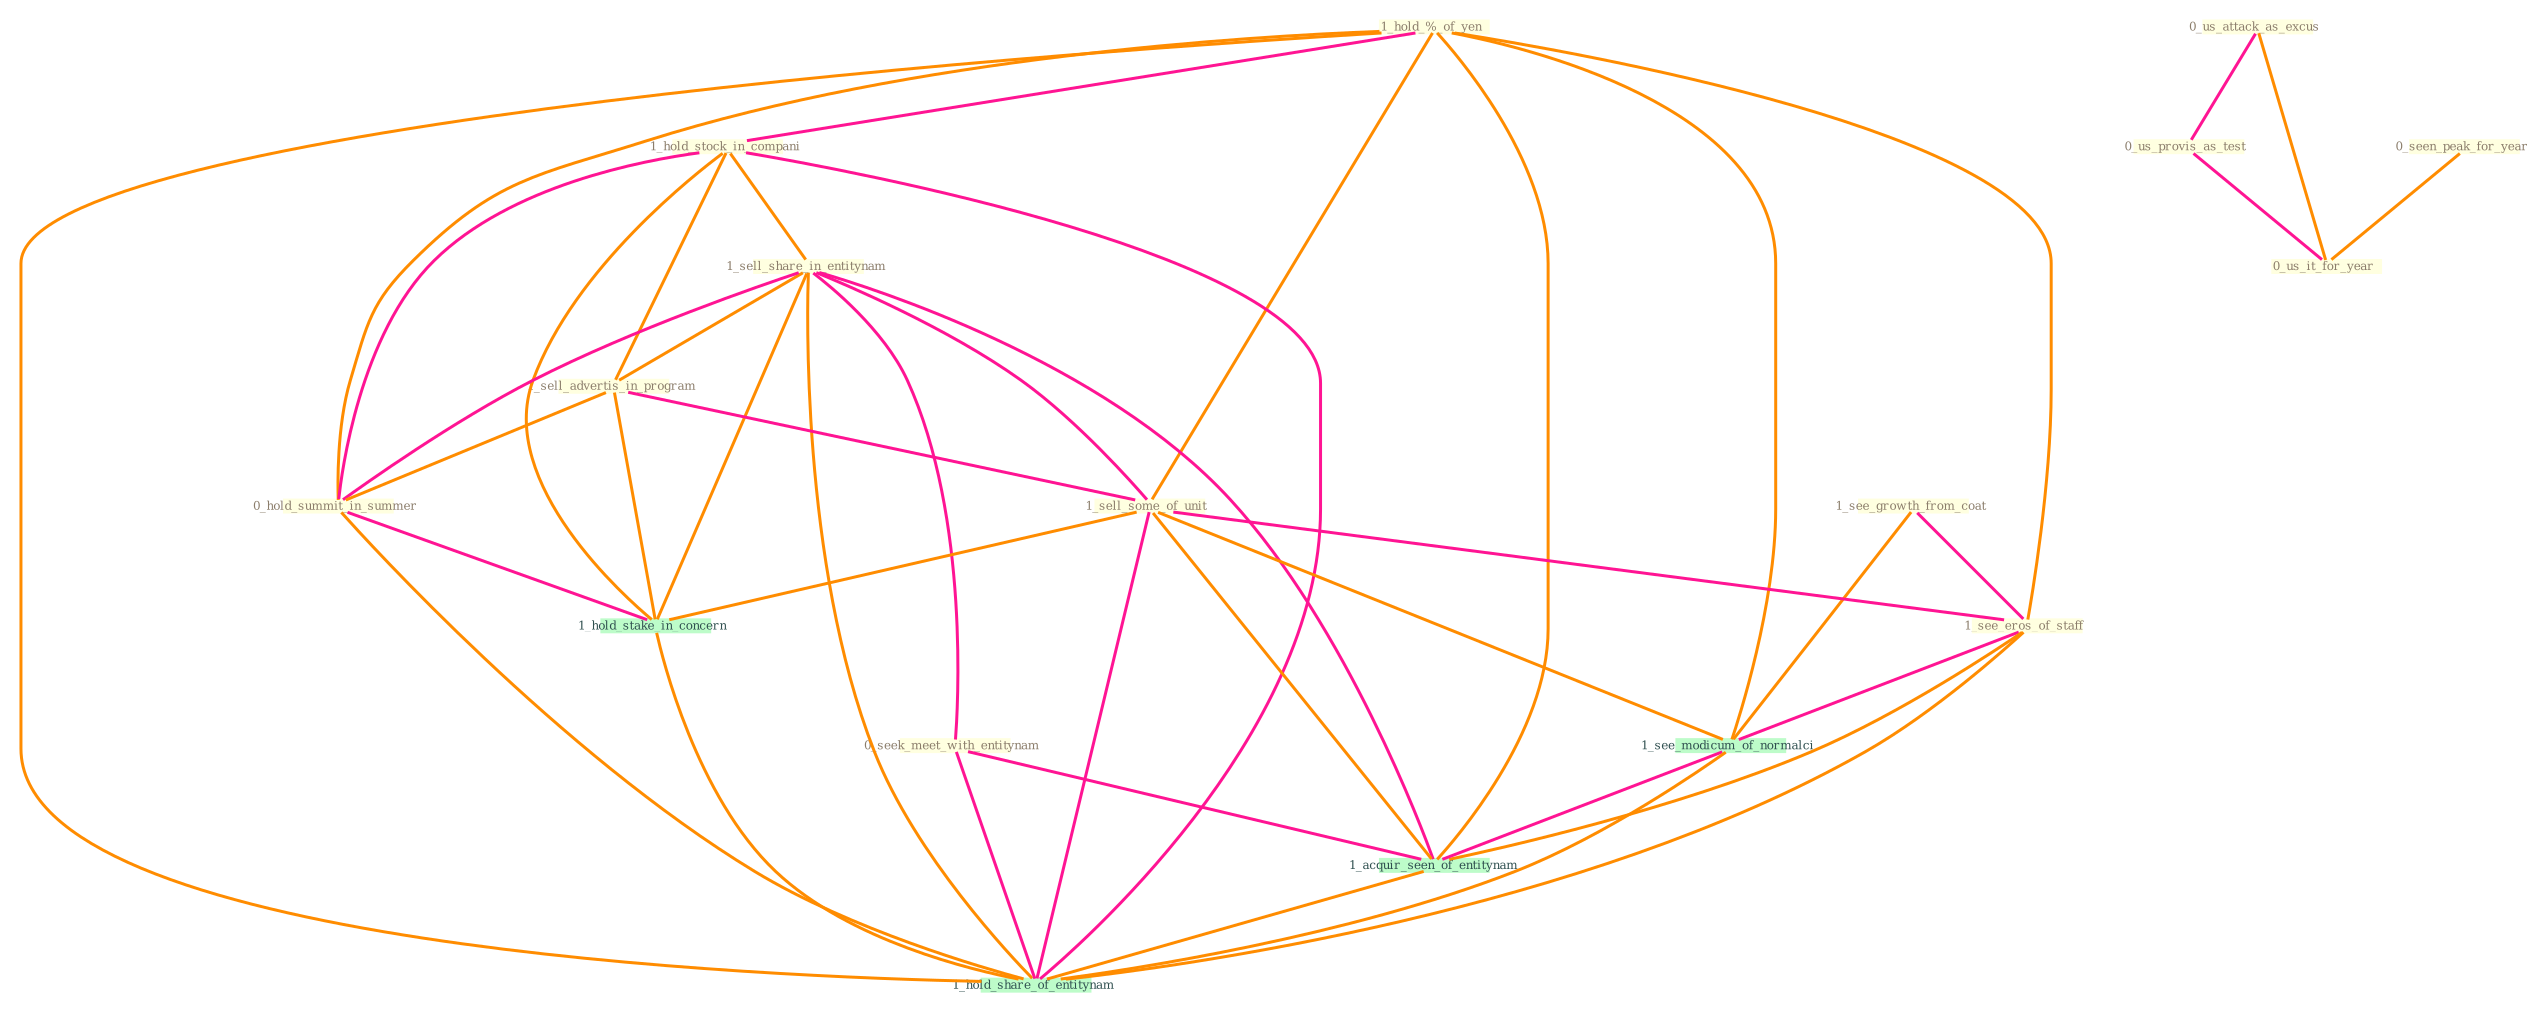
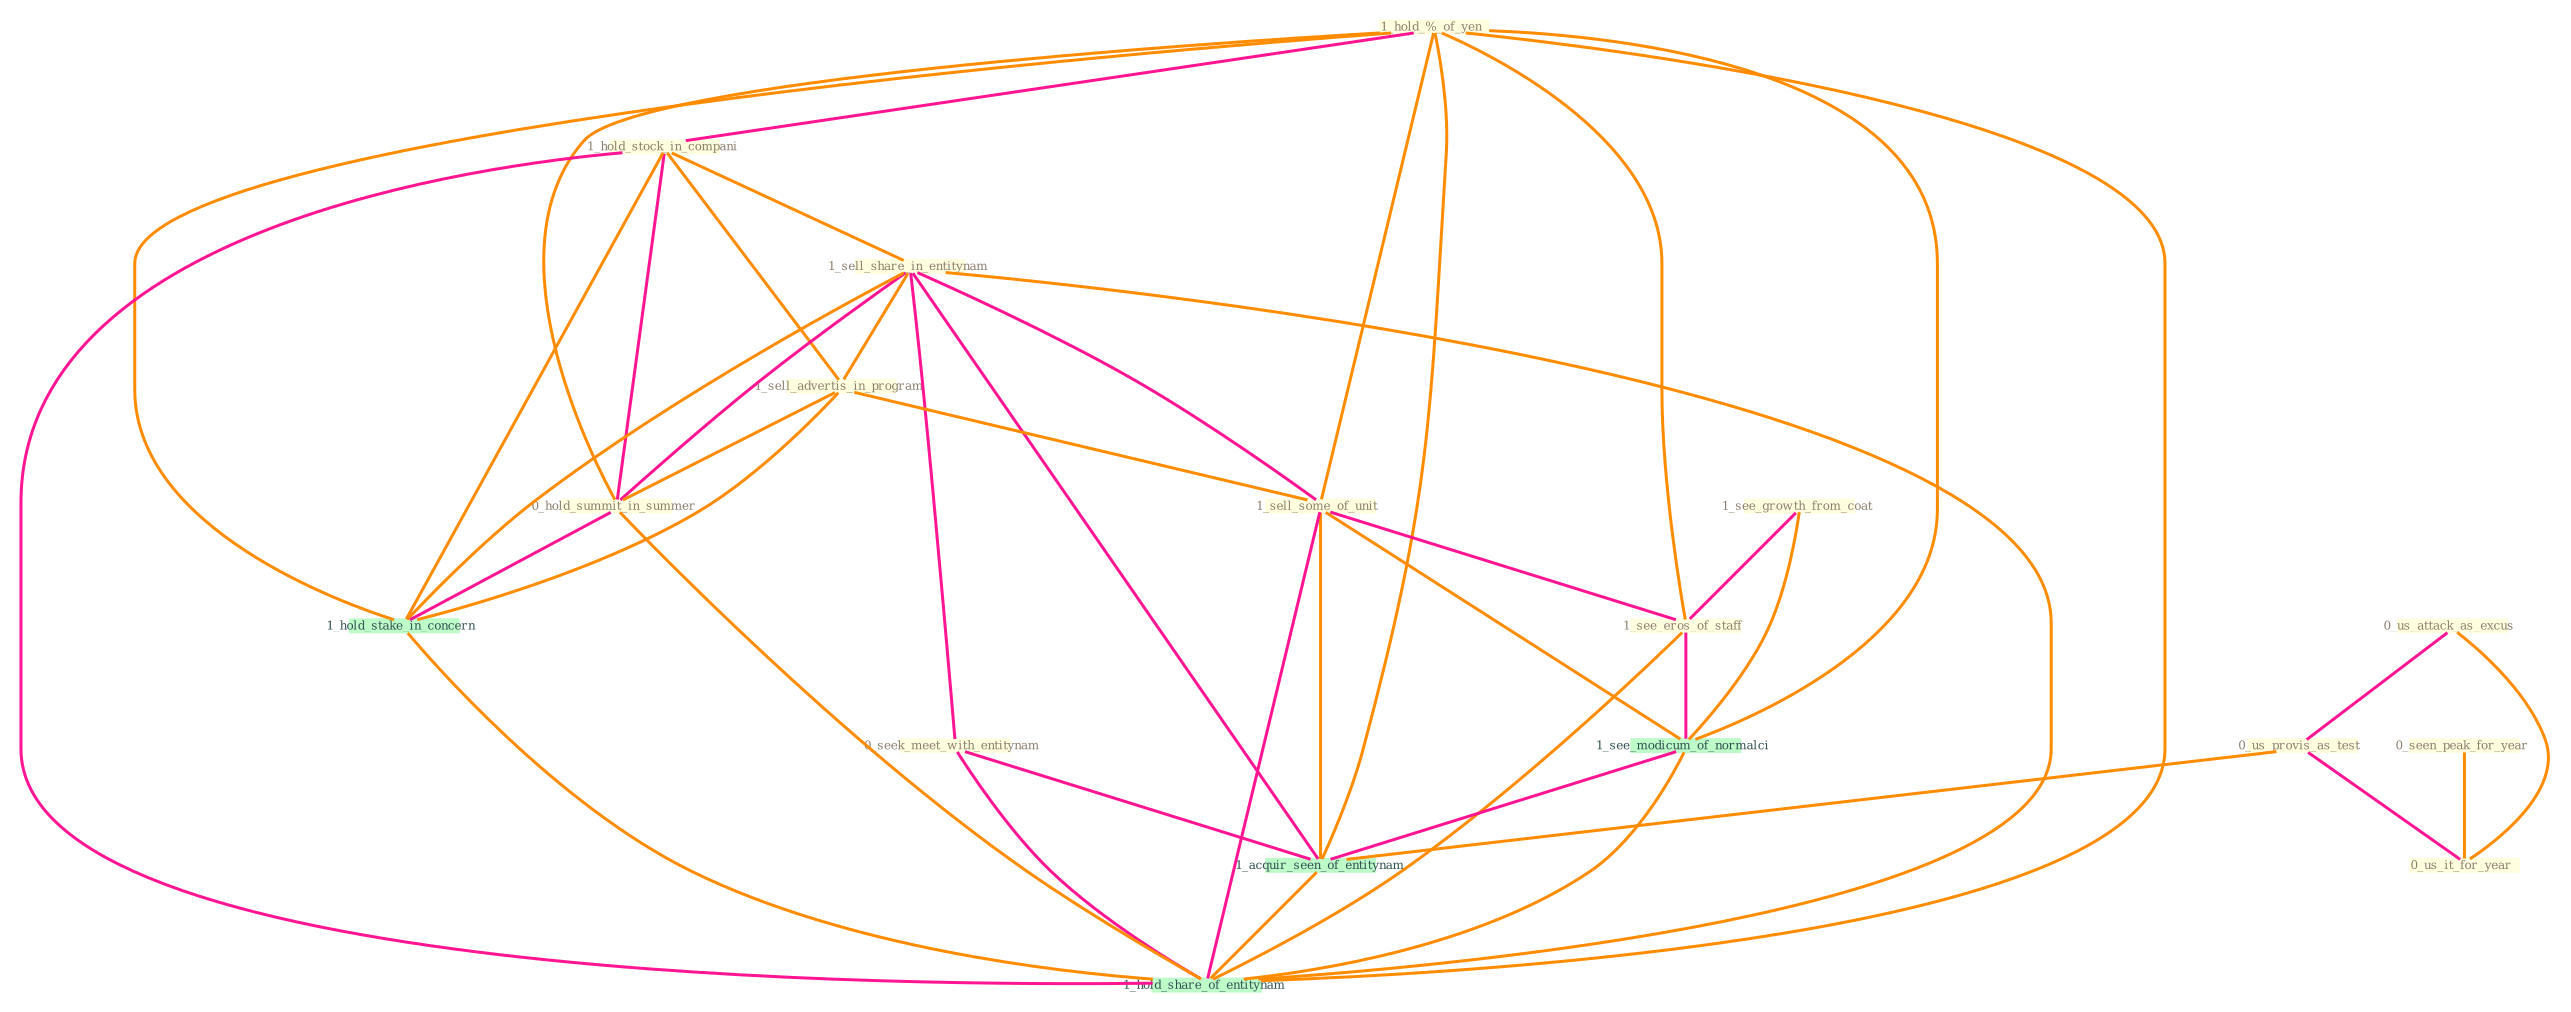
(882, 446) -> (1081, 446)
(903, 566) -> (503, 133)
(1748, 776) -> (1811, 806)
